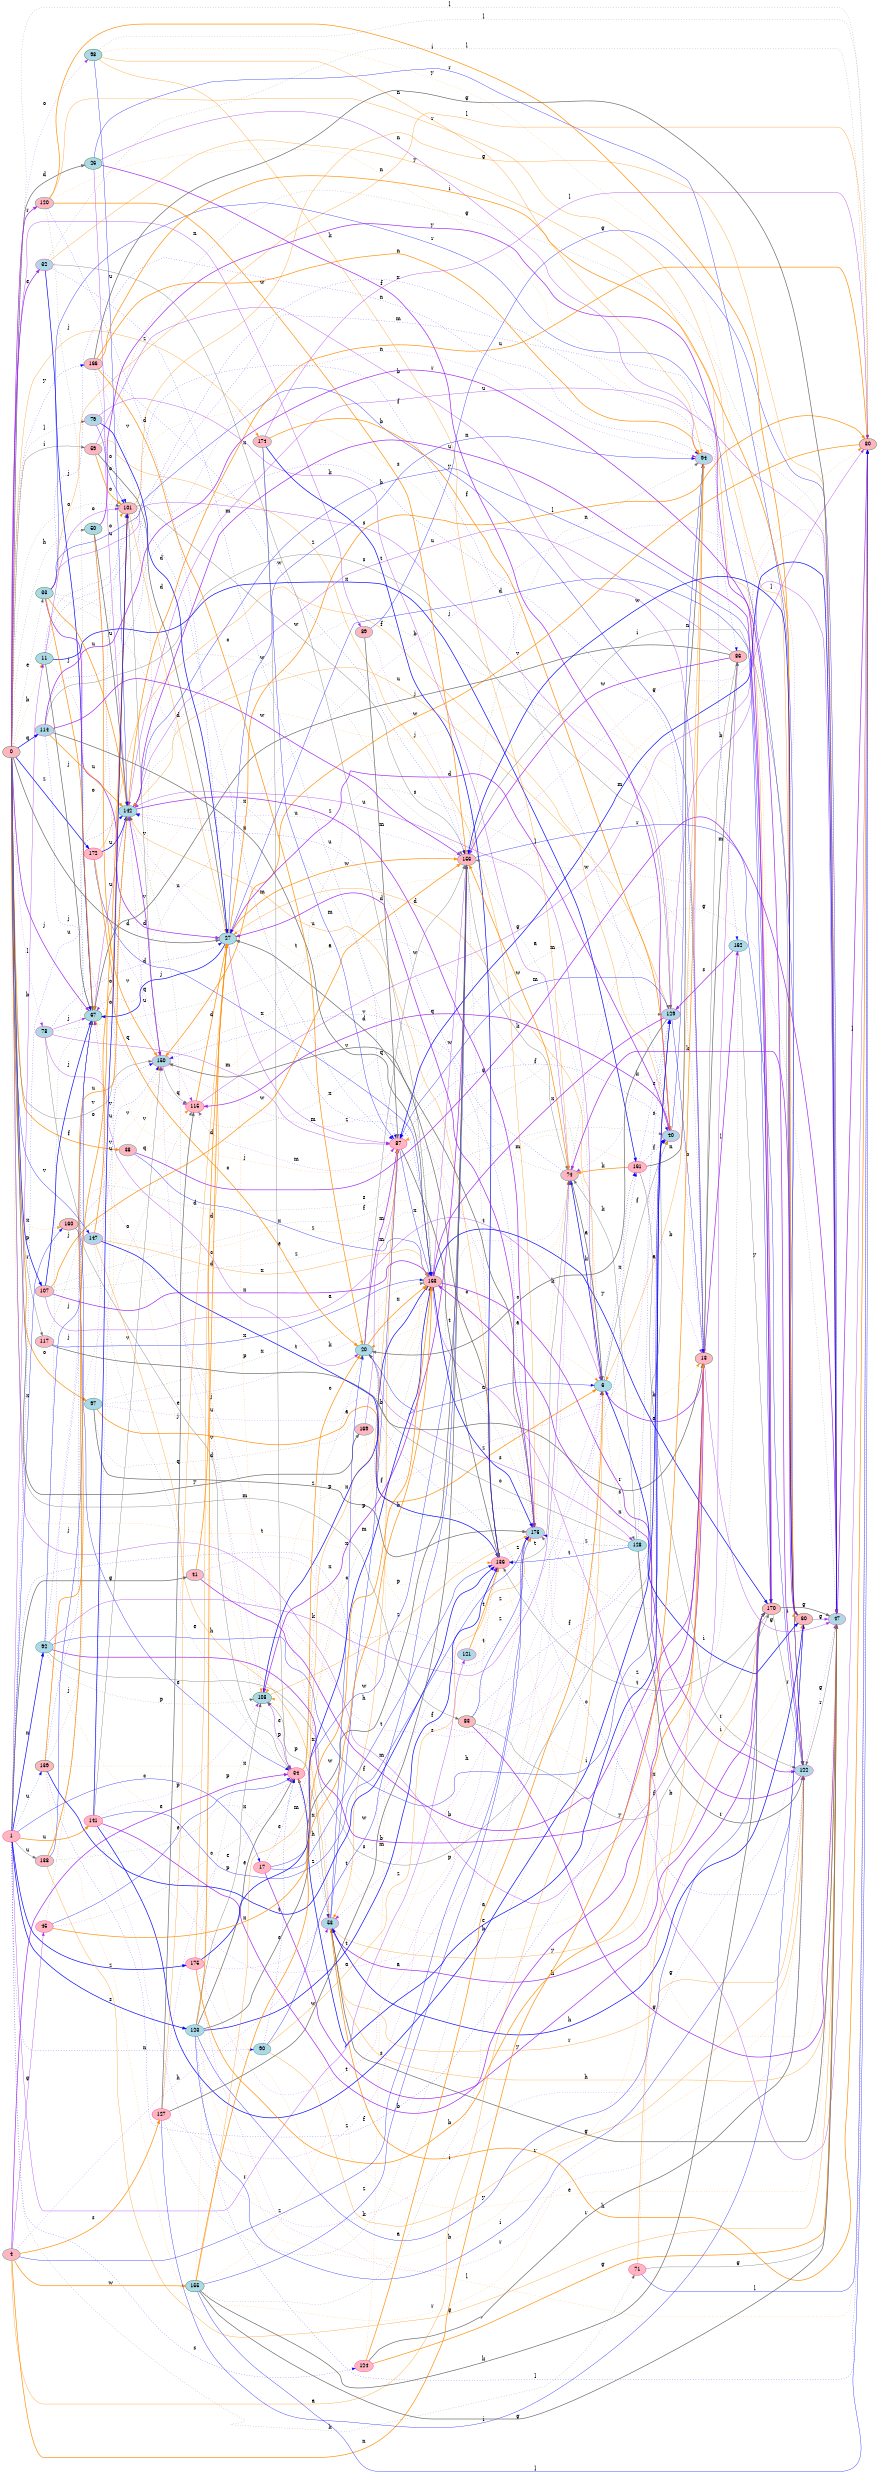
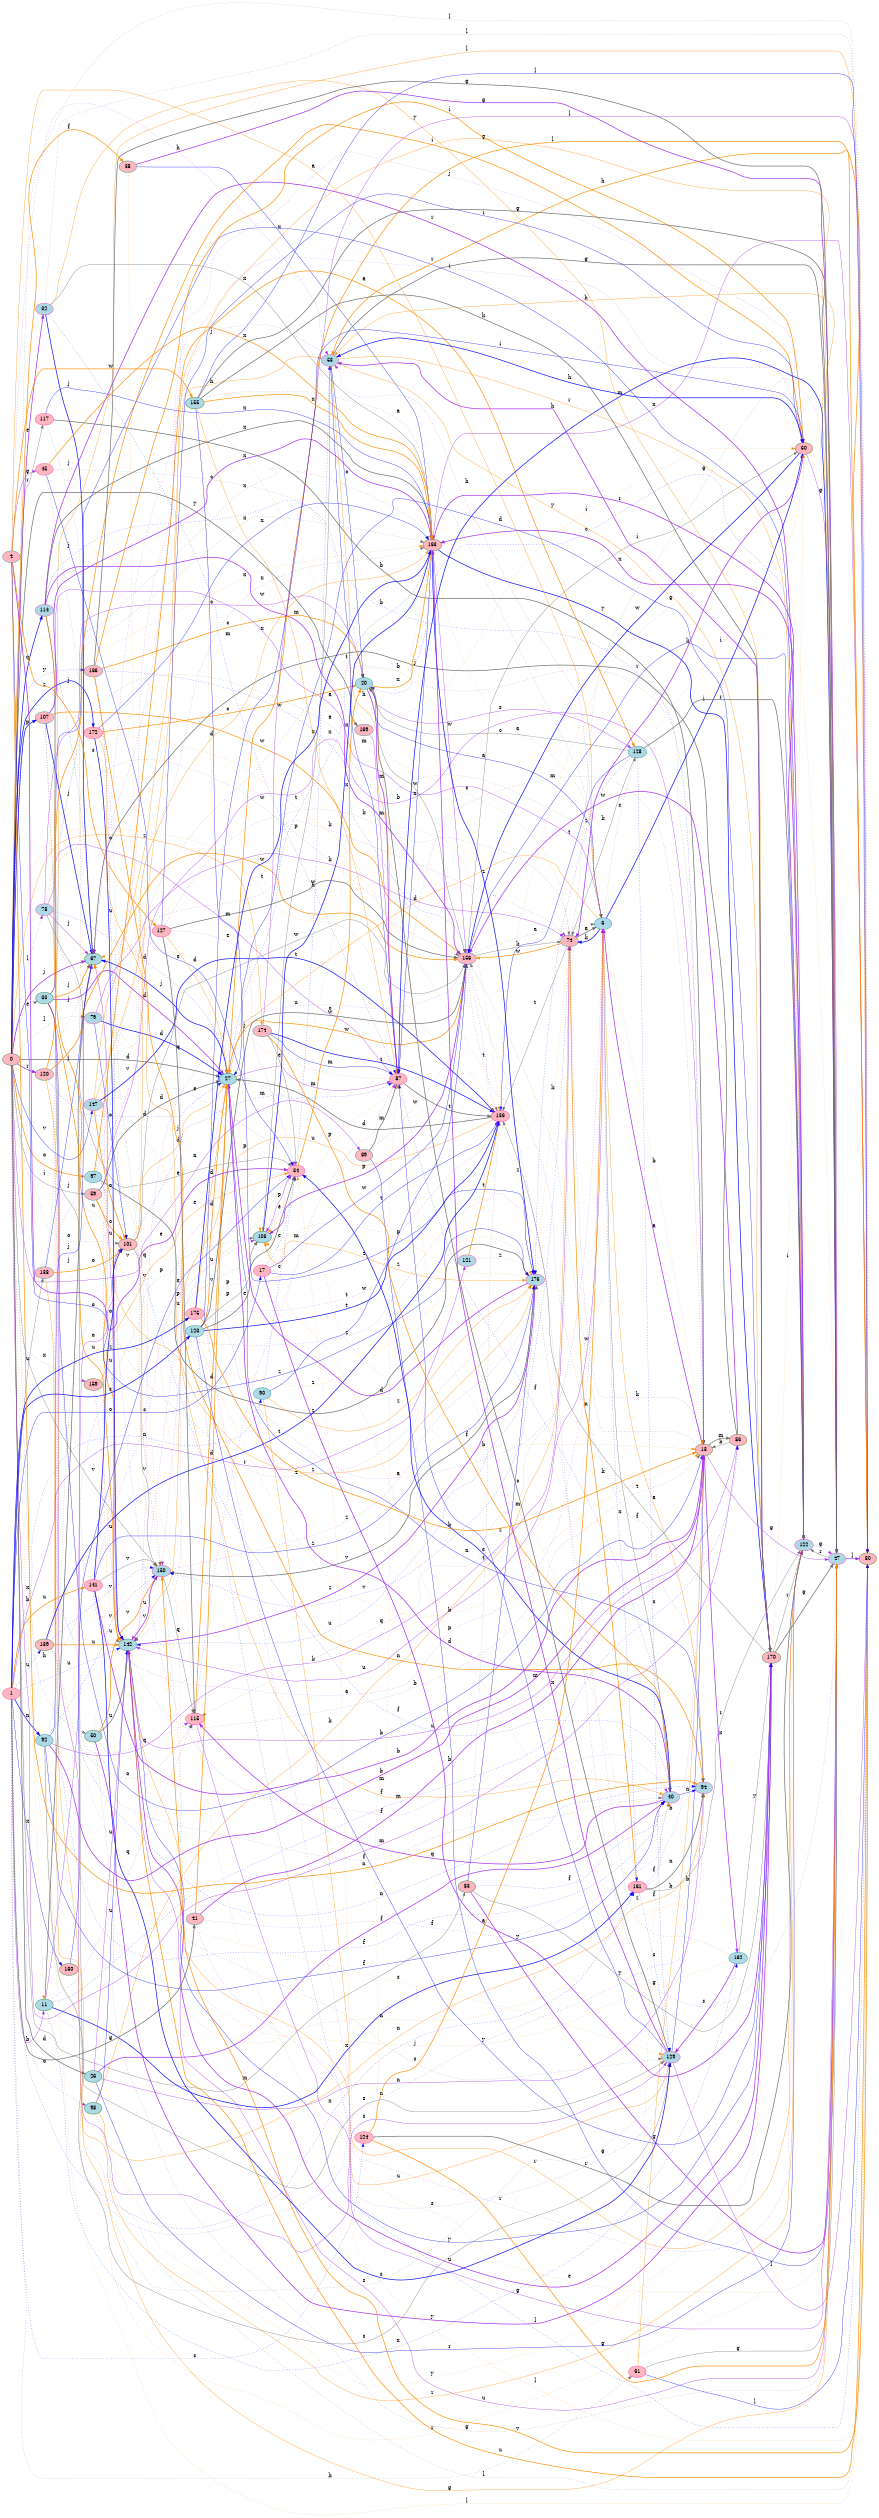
(721, 1137) -> (721, 1733)
(44, 1342) -> (44, 419)
none -> (93, 1384)
(374, 1411) -> (190, 350)
(637, 2269) -> (637, 2372)
